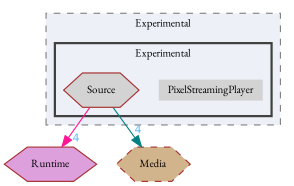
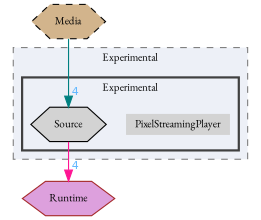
(101, 90) -> (69, 124)
(124, 123) -> (69, 67)
(153, 164) -> (69, 22)
